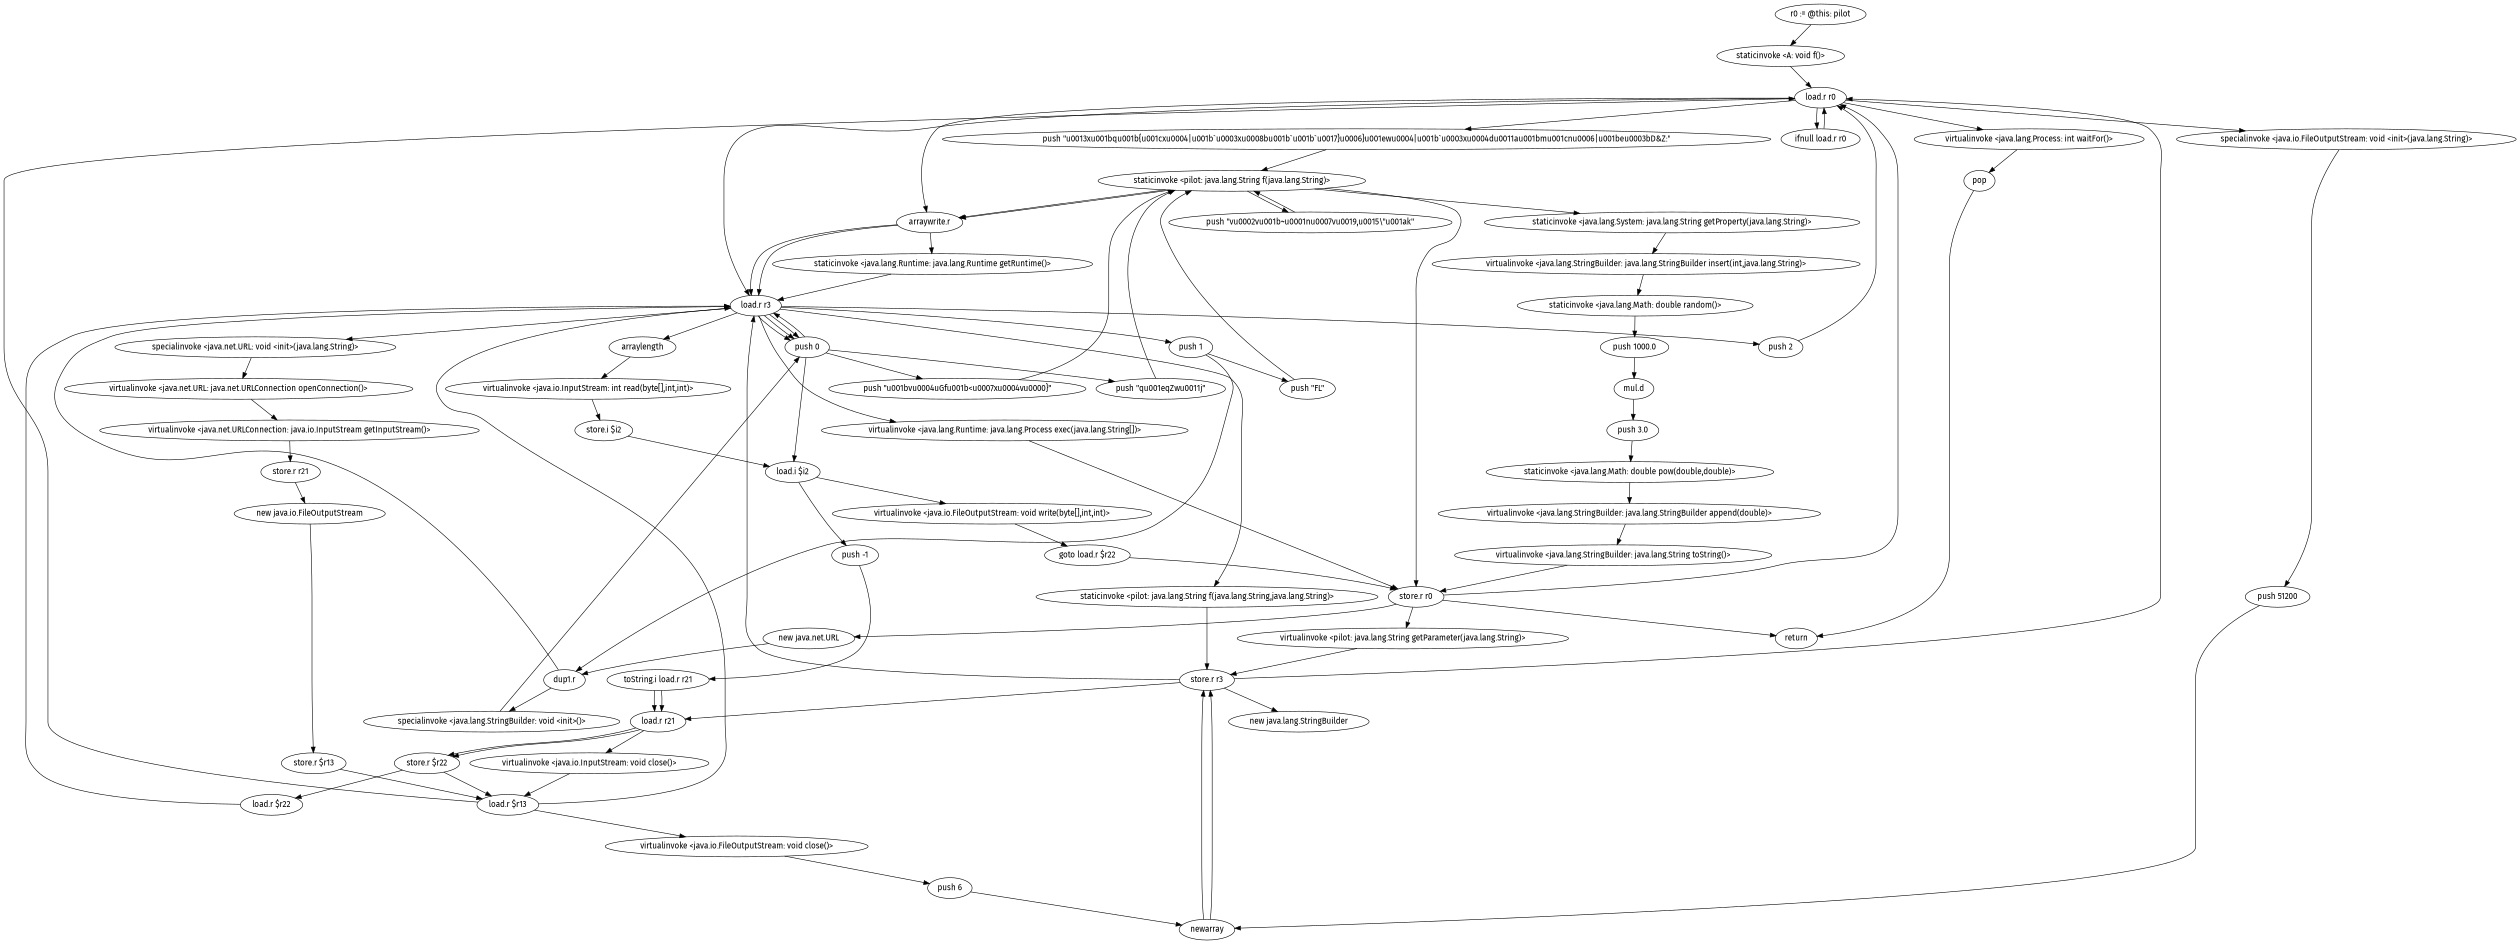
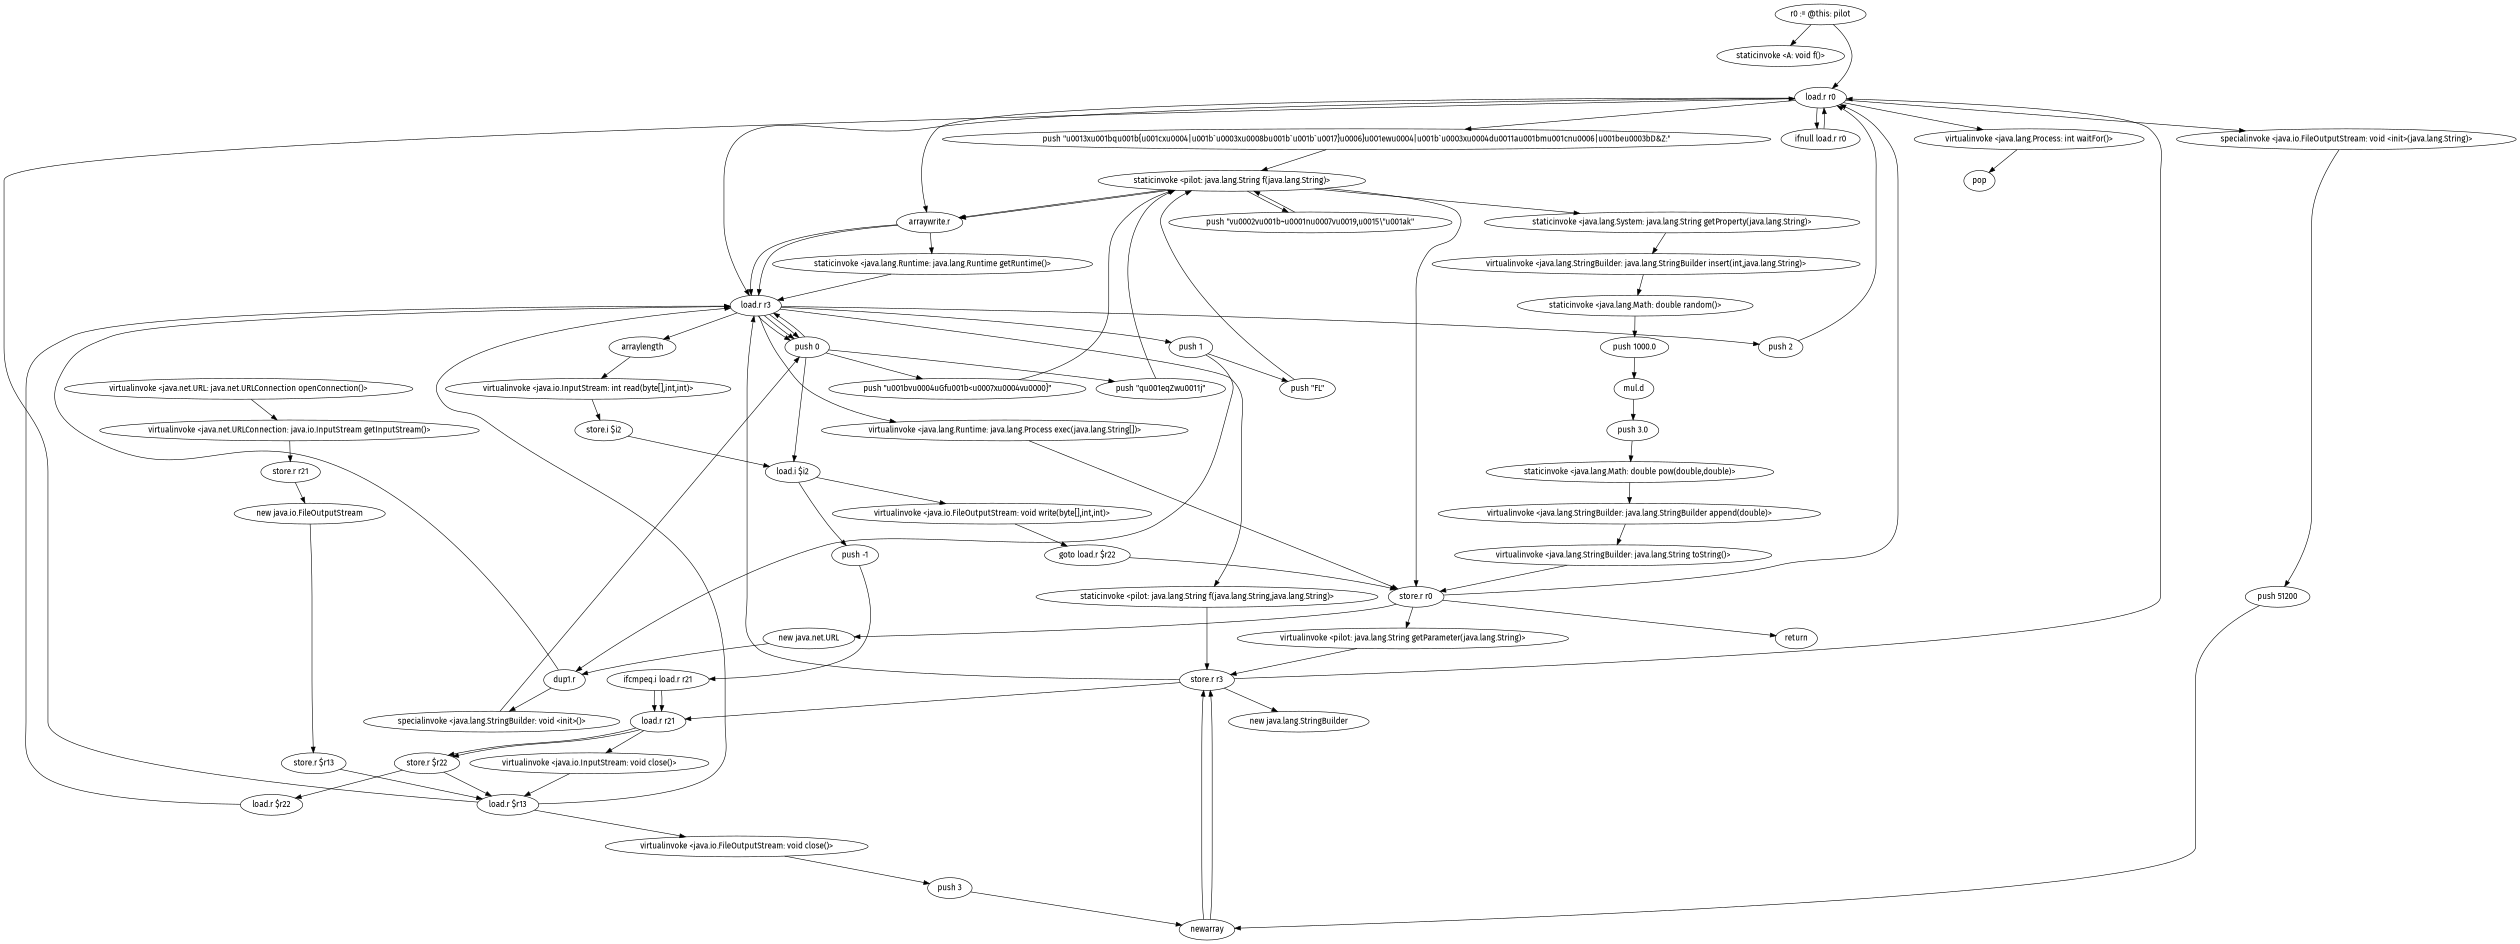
(1799, 75) -> (1852, 54)
(255, 347) -> none
(1949, 452) -> none
(658, 680) -> (658, 680)
(950, 888) -> (950, 888)
